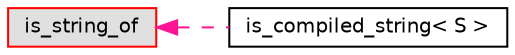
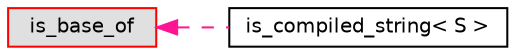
(82, 27) -> (82, 27)
